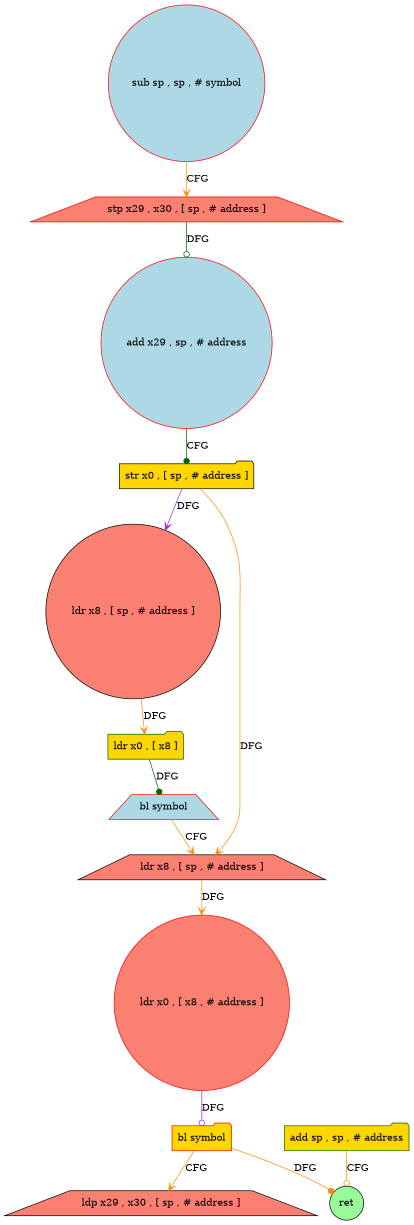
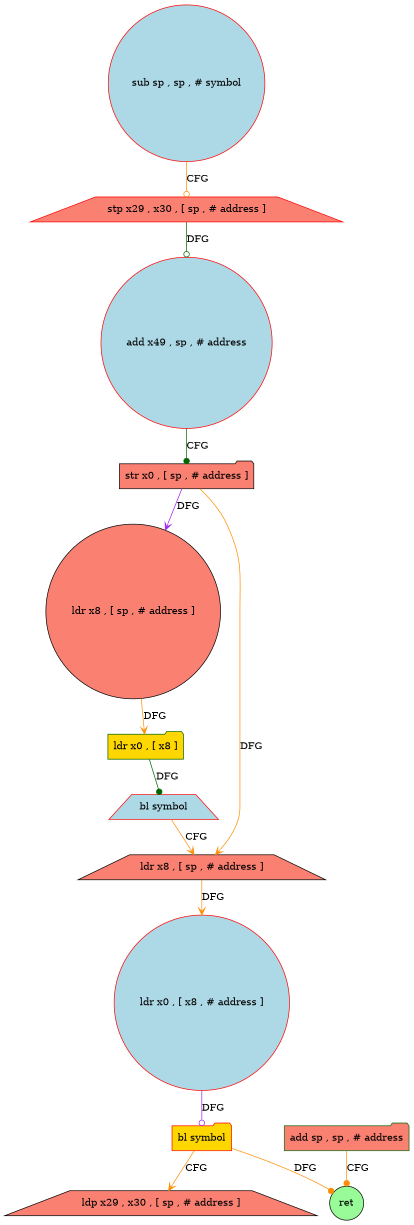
(187, 176) -> (187, 176)
(187, 343) -> (187, 343)
(187, 476) -> (187, 476)
(202, 1003) -> (202, 1003)
(347, 1138) -> (347, 1138)
(347, 1166) -> (347, 1166)
